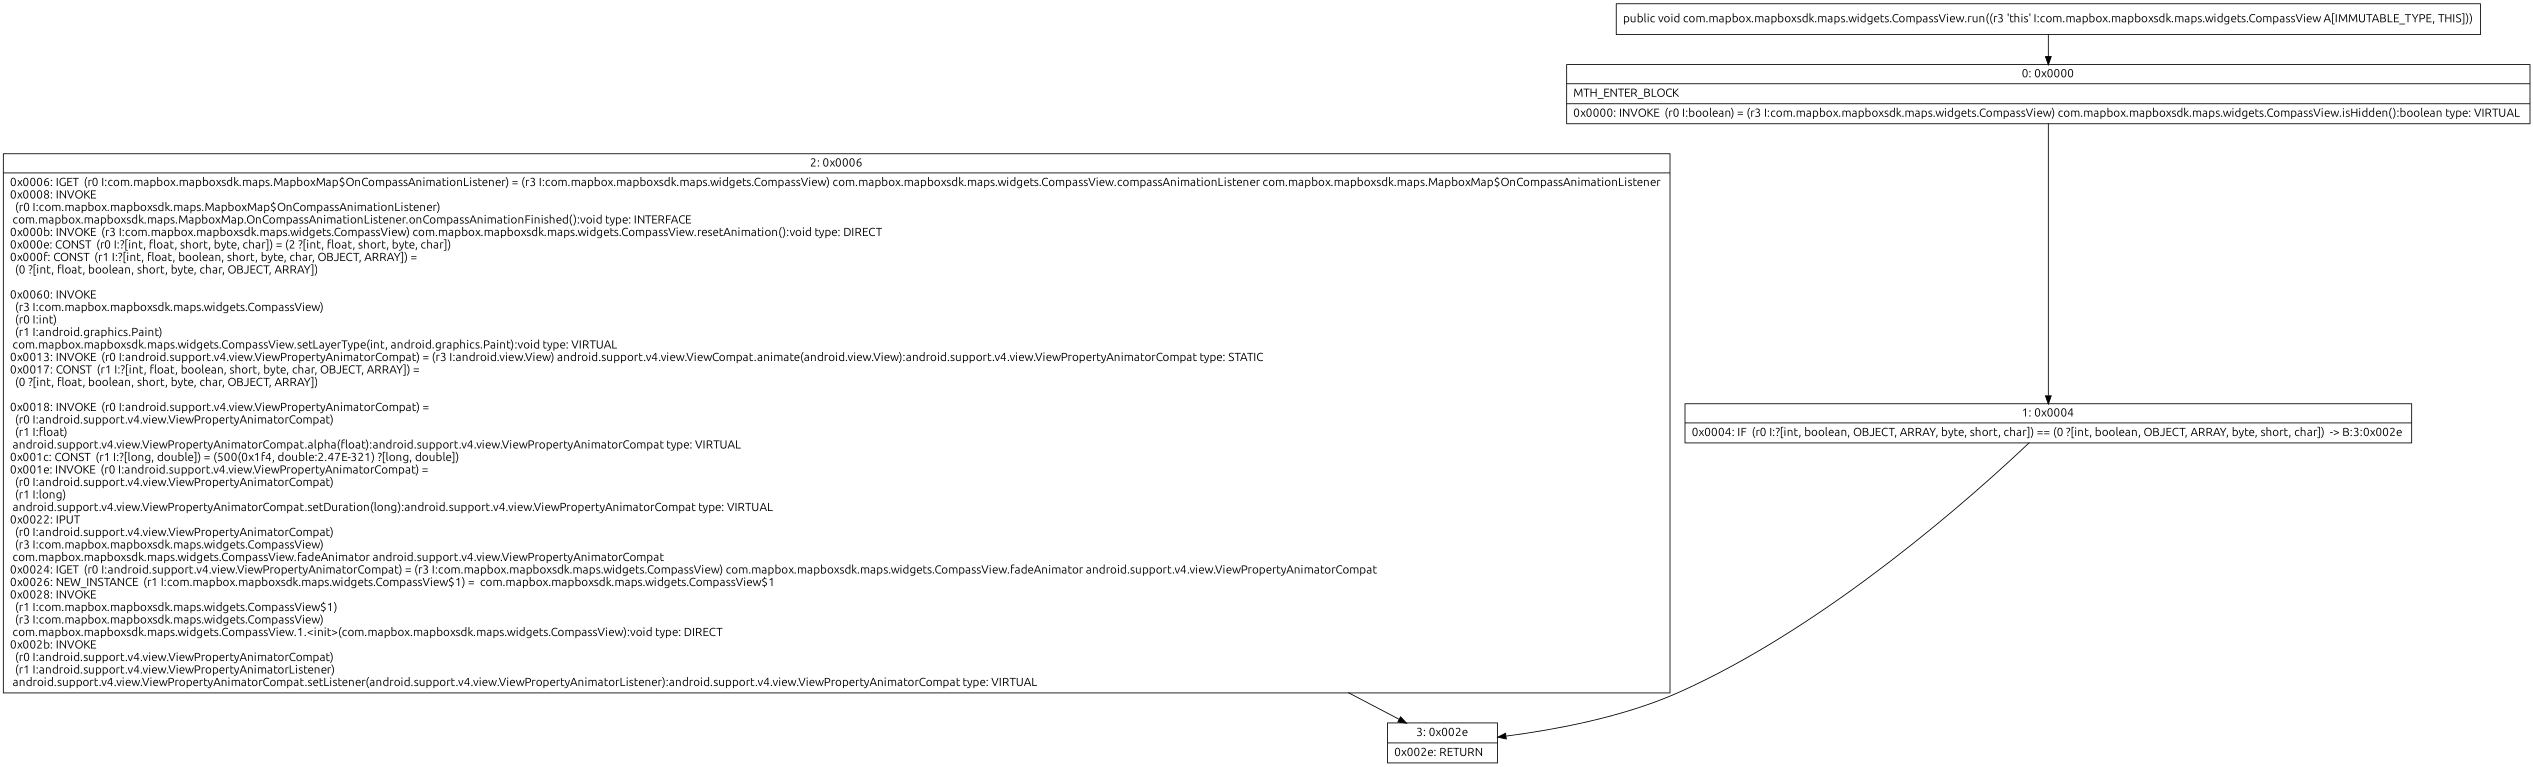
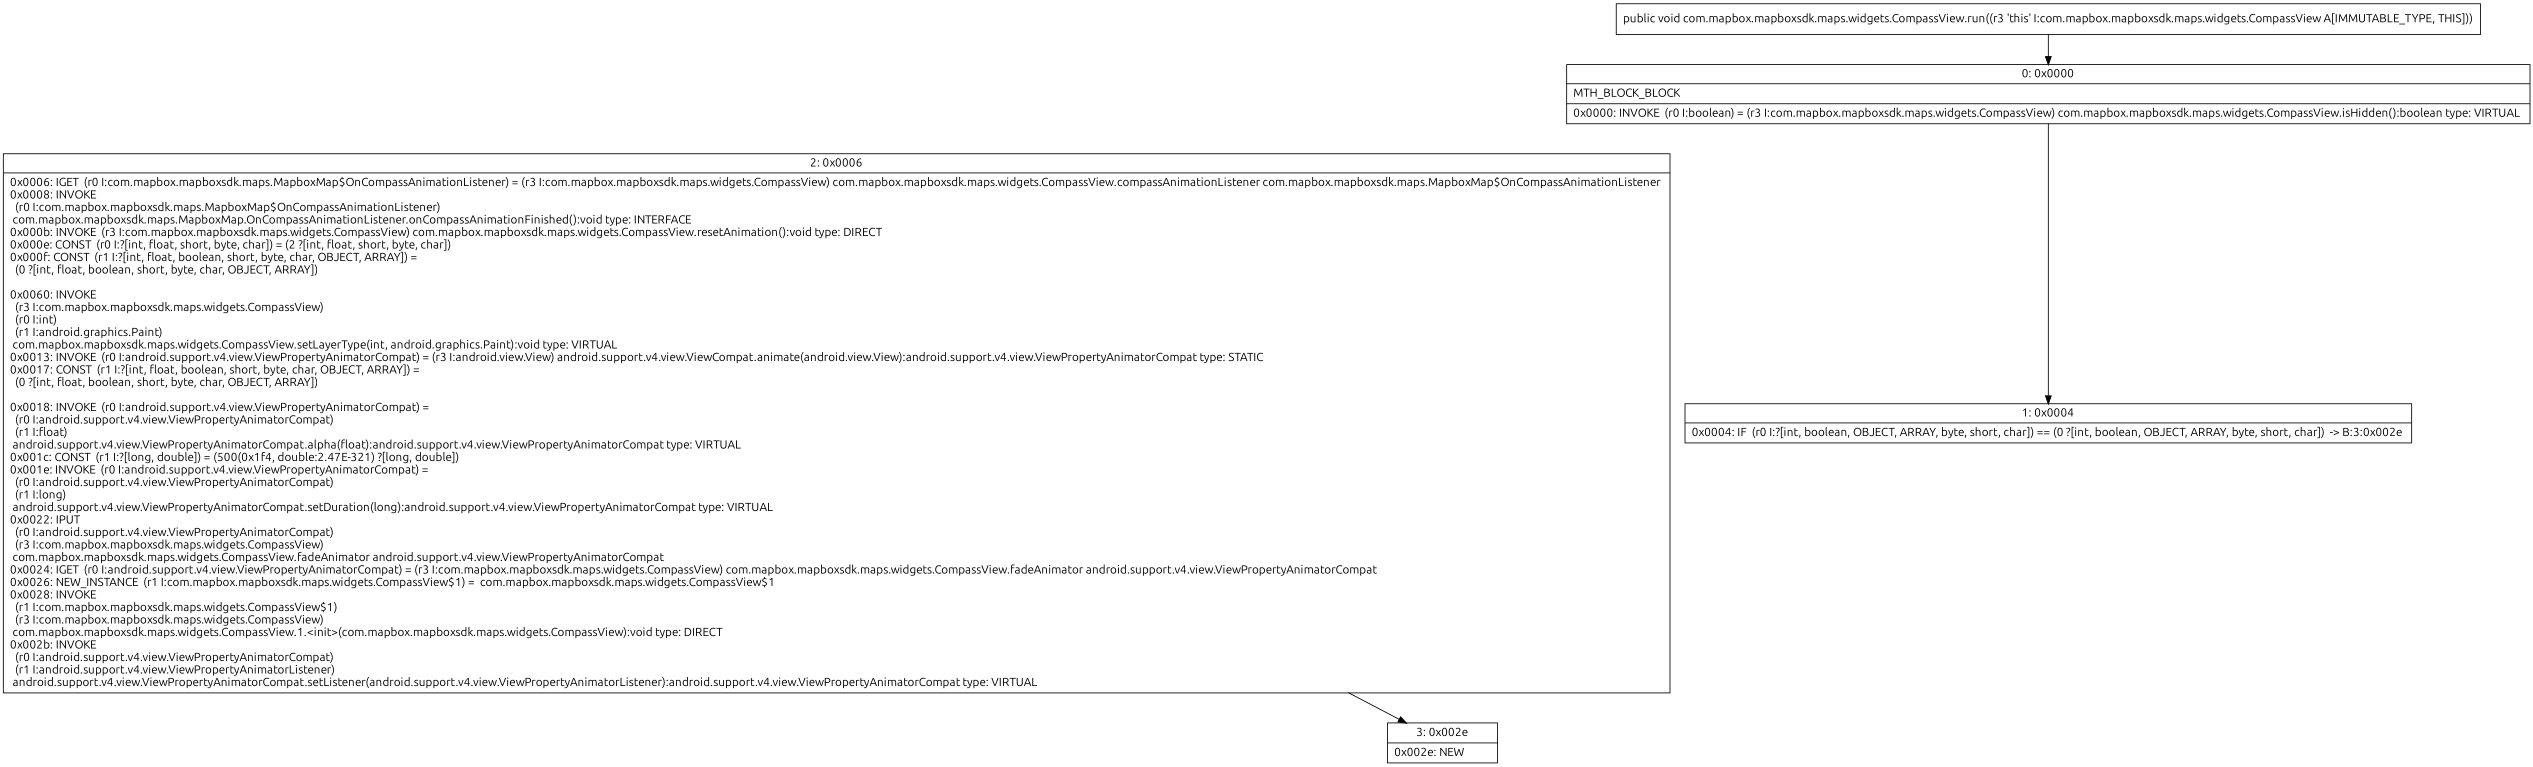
(1626, 93) -> (1627, 93)
(1790, 632) -> none
(1442, 752) -> (1433, 752)
